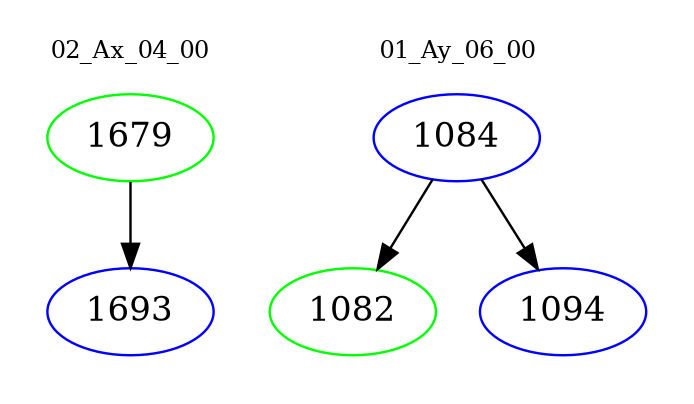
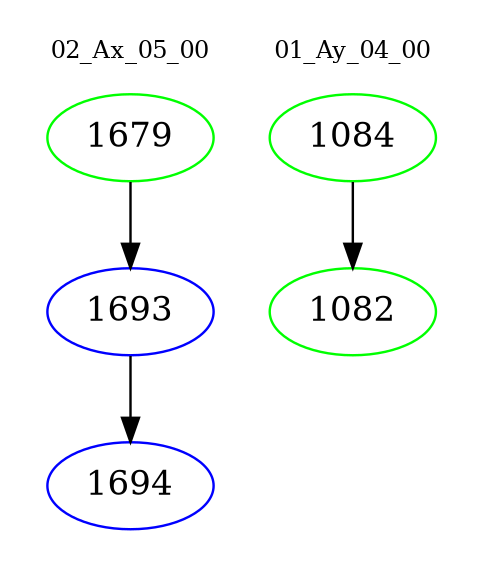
(130, 52) -> (130, 52)
(458, 52) -> (353, 52)
(457, 138) -> (353, 138)
(563, 312) -> none
none -> (130, 486)
